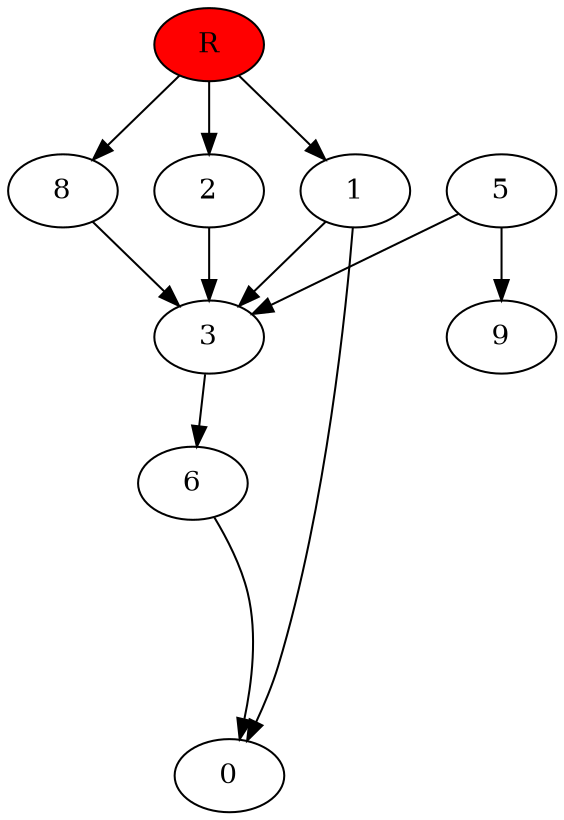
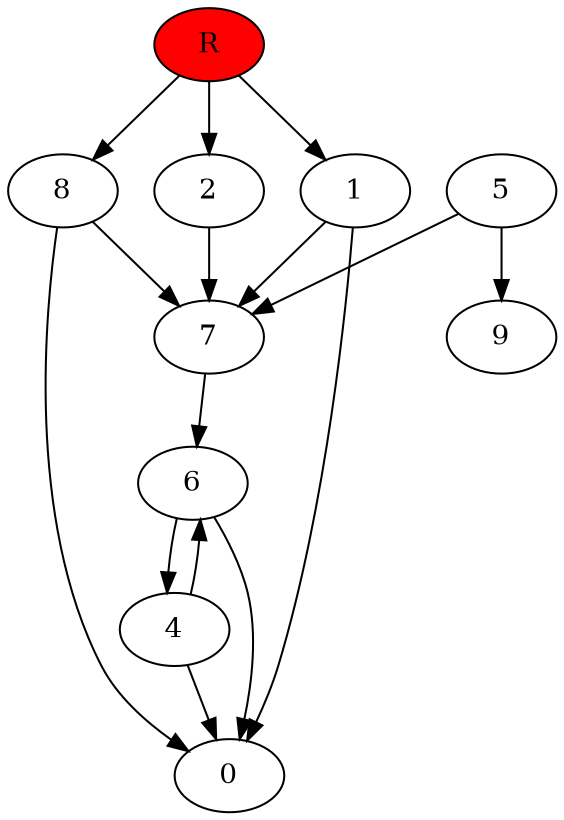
(209, 337) -> (209, 337)
none -> (54, 501)
none -> (175, 629)
